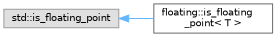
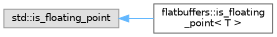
(213, 18) -> (213, 18)
